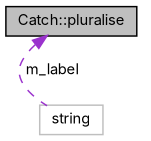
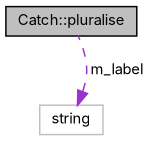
(21, 78) -> (86, 63)
